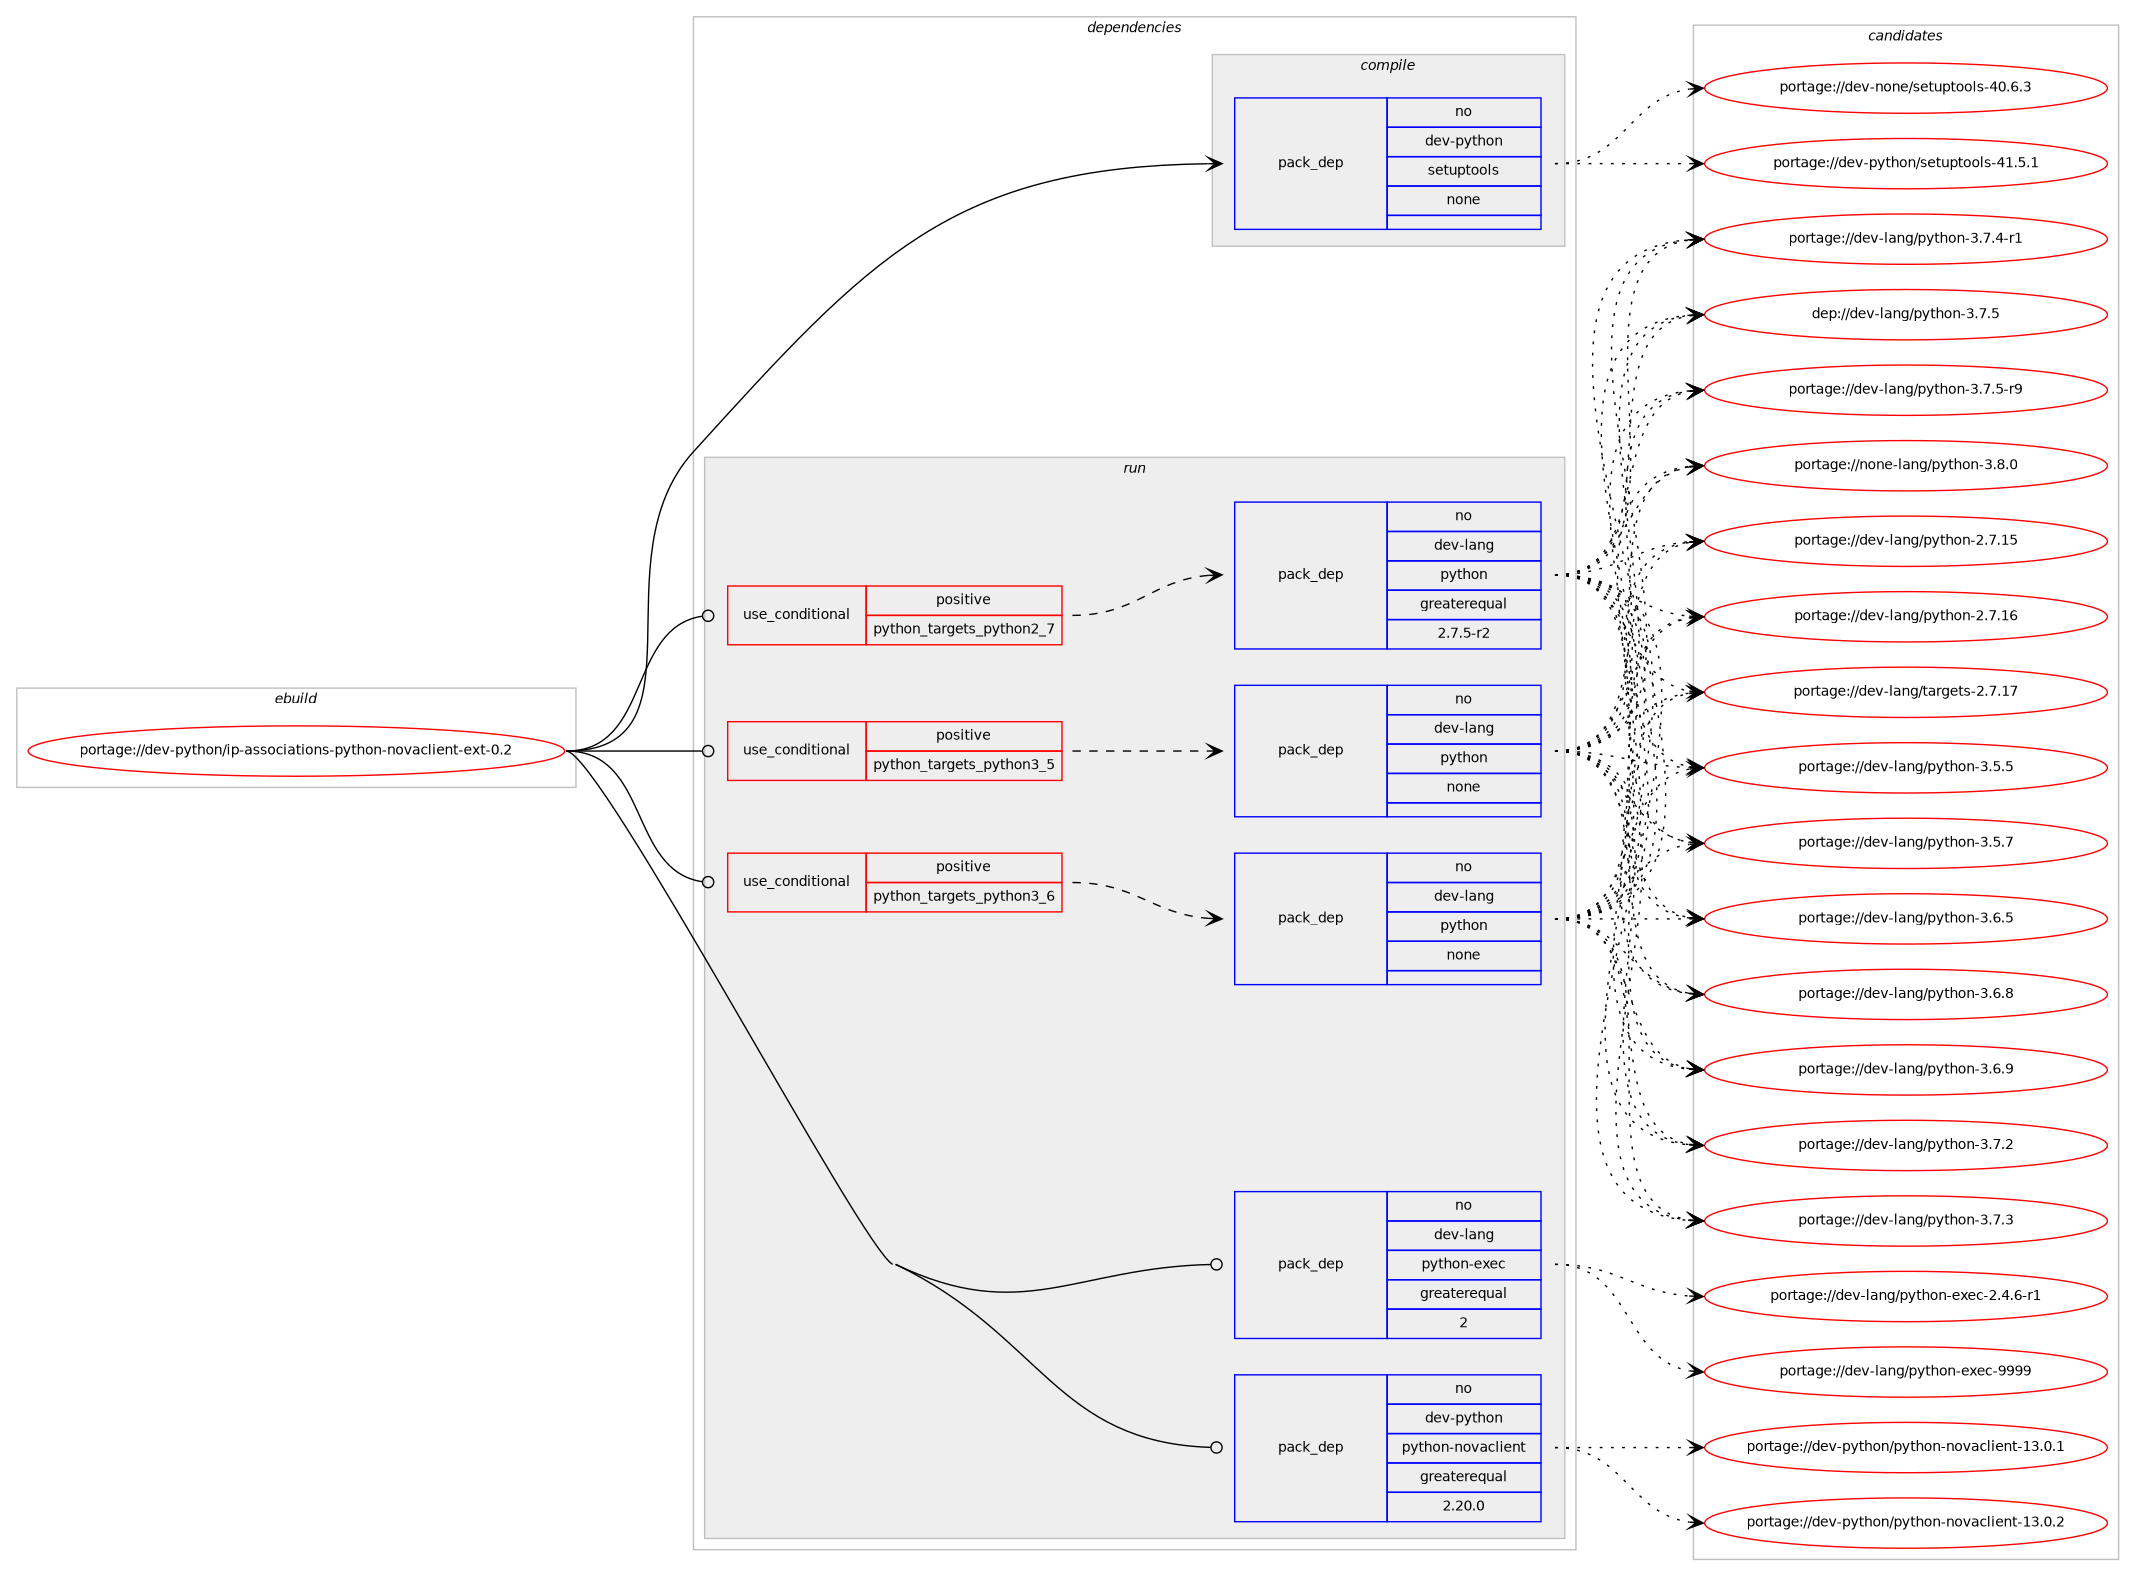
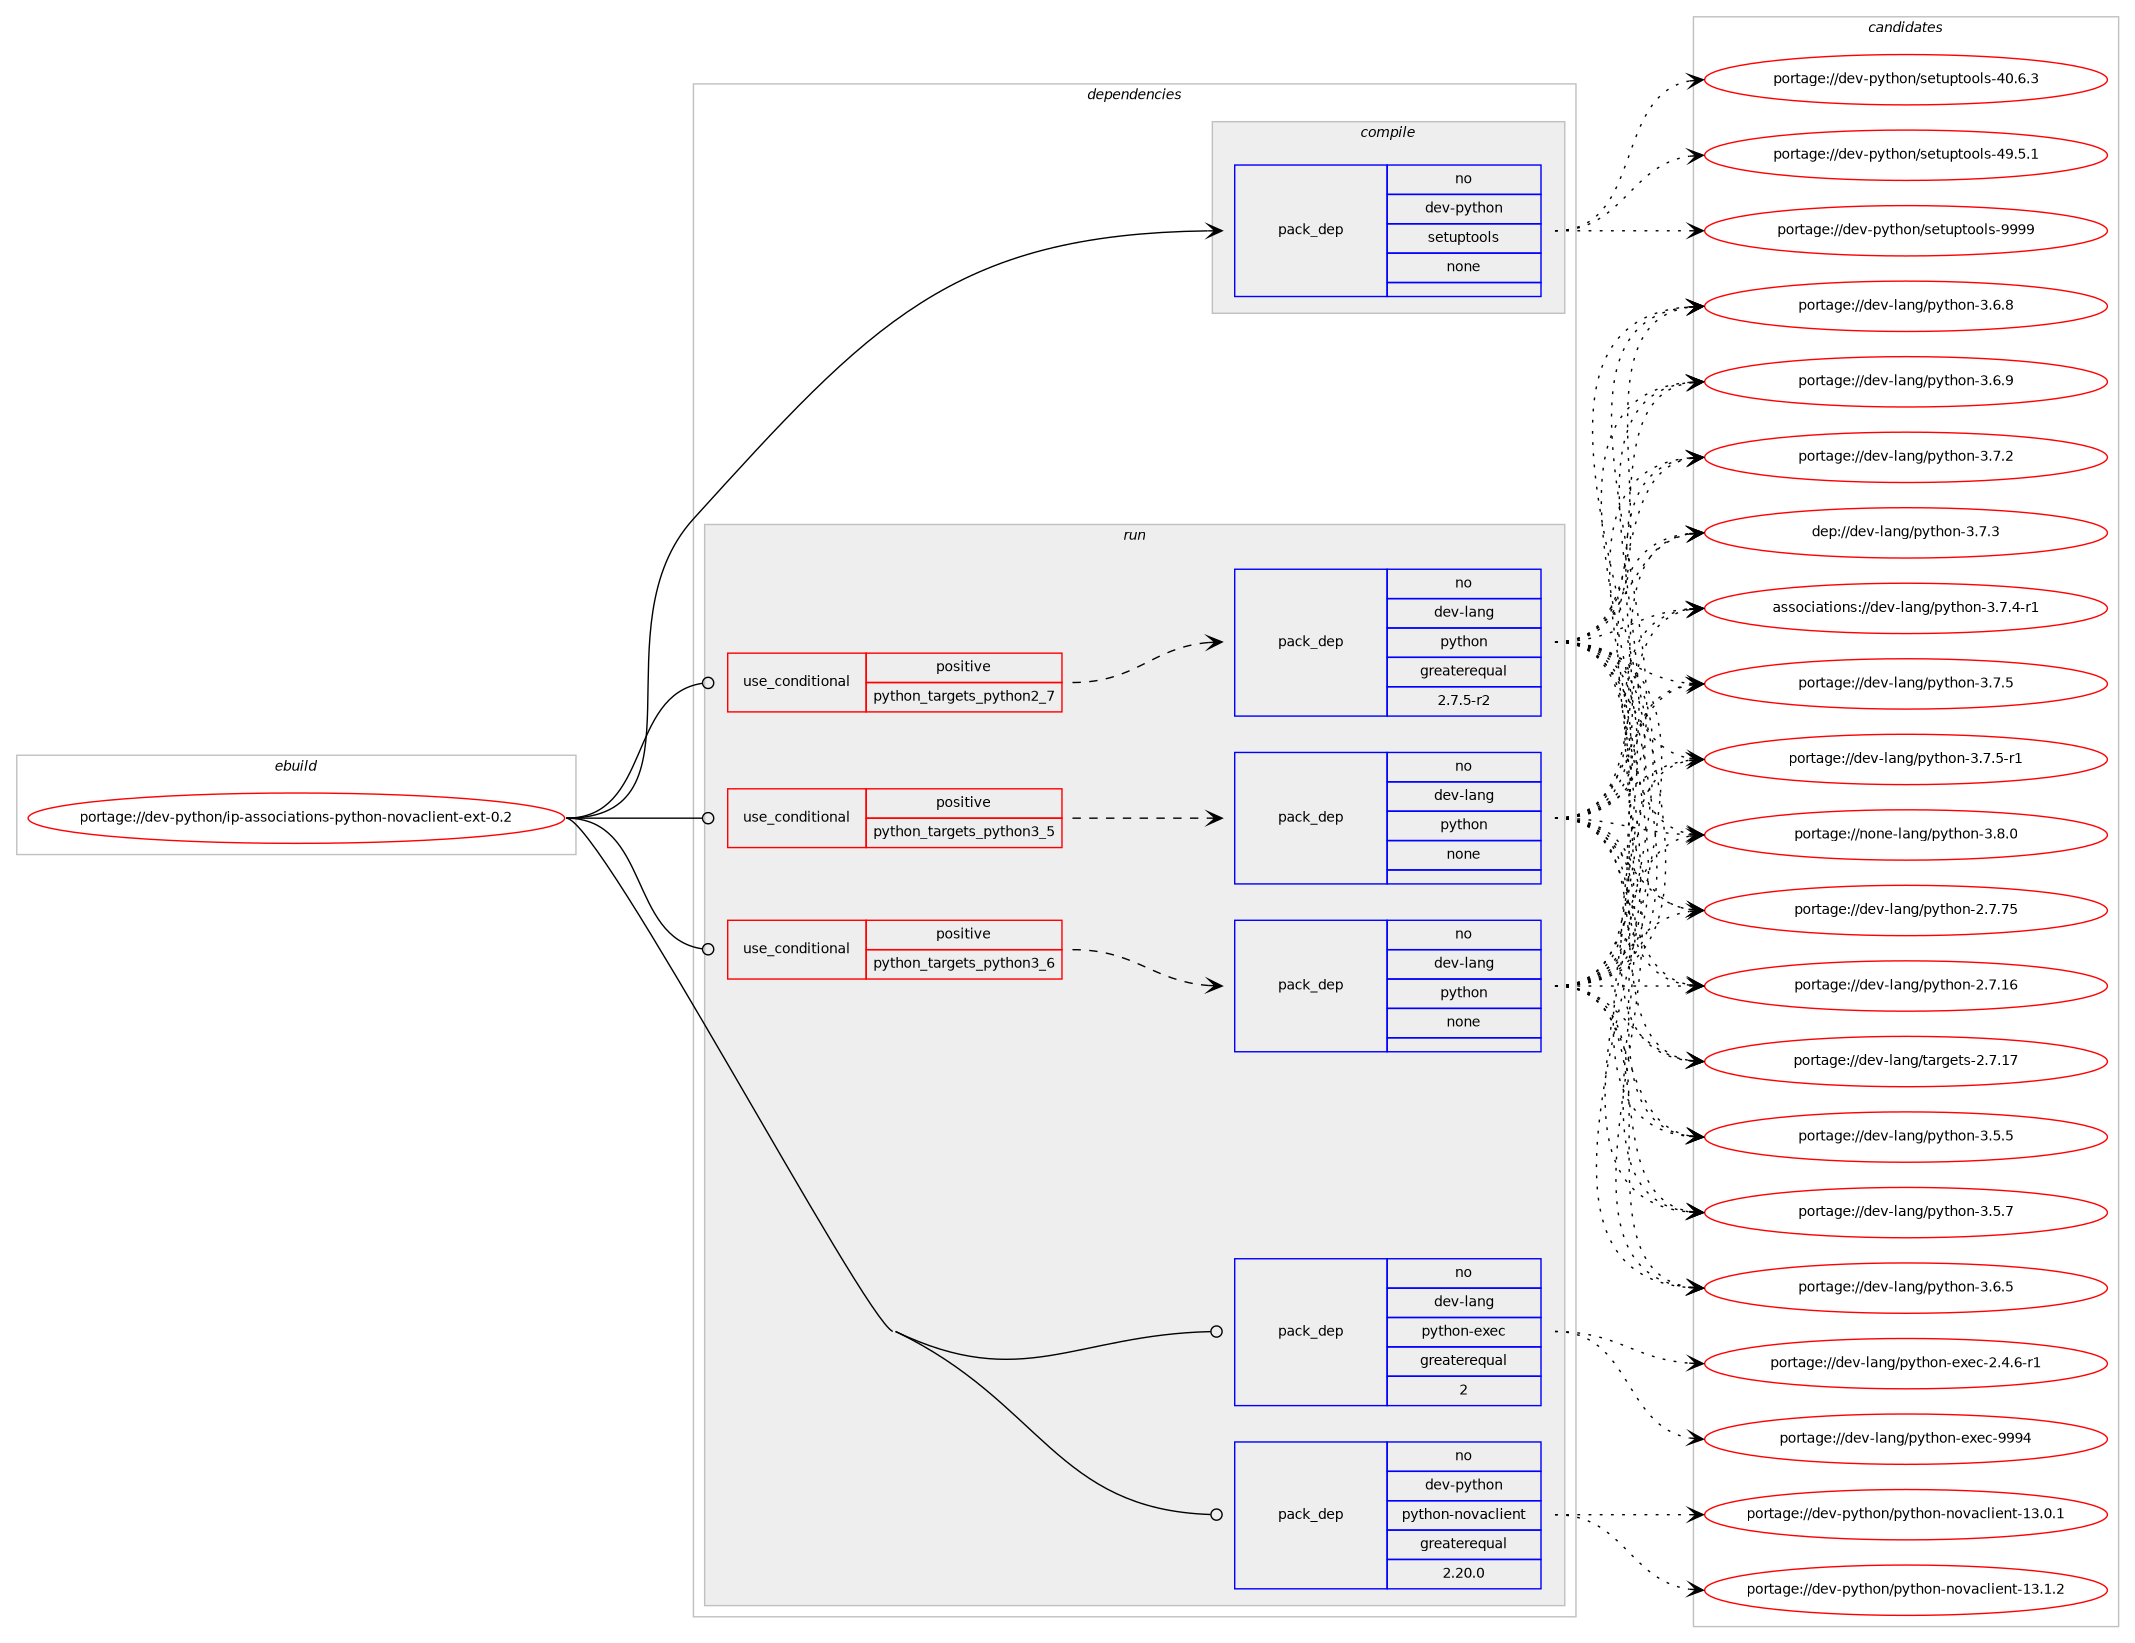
(1906, 88) -> (1906, 80)
(1906, 164) -> (1906, 155)
none -> (1906, 231)
(1906, 239) -> (1906, 608)
(1906, 315) -> (1906, 684)
(1906, 390) -> (1906, 759)
(1906, 541) -> (1906, 910)
(1906, 1221) -> (1906, 533)
(1906, 1372) -> (1906, 1439)
(1906, 1523) -> (1906, 1590)
